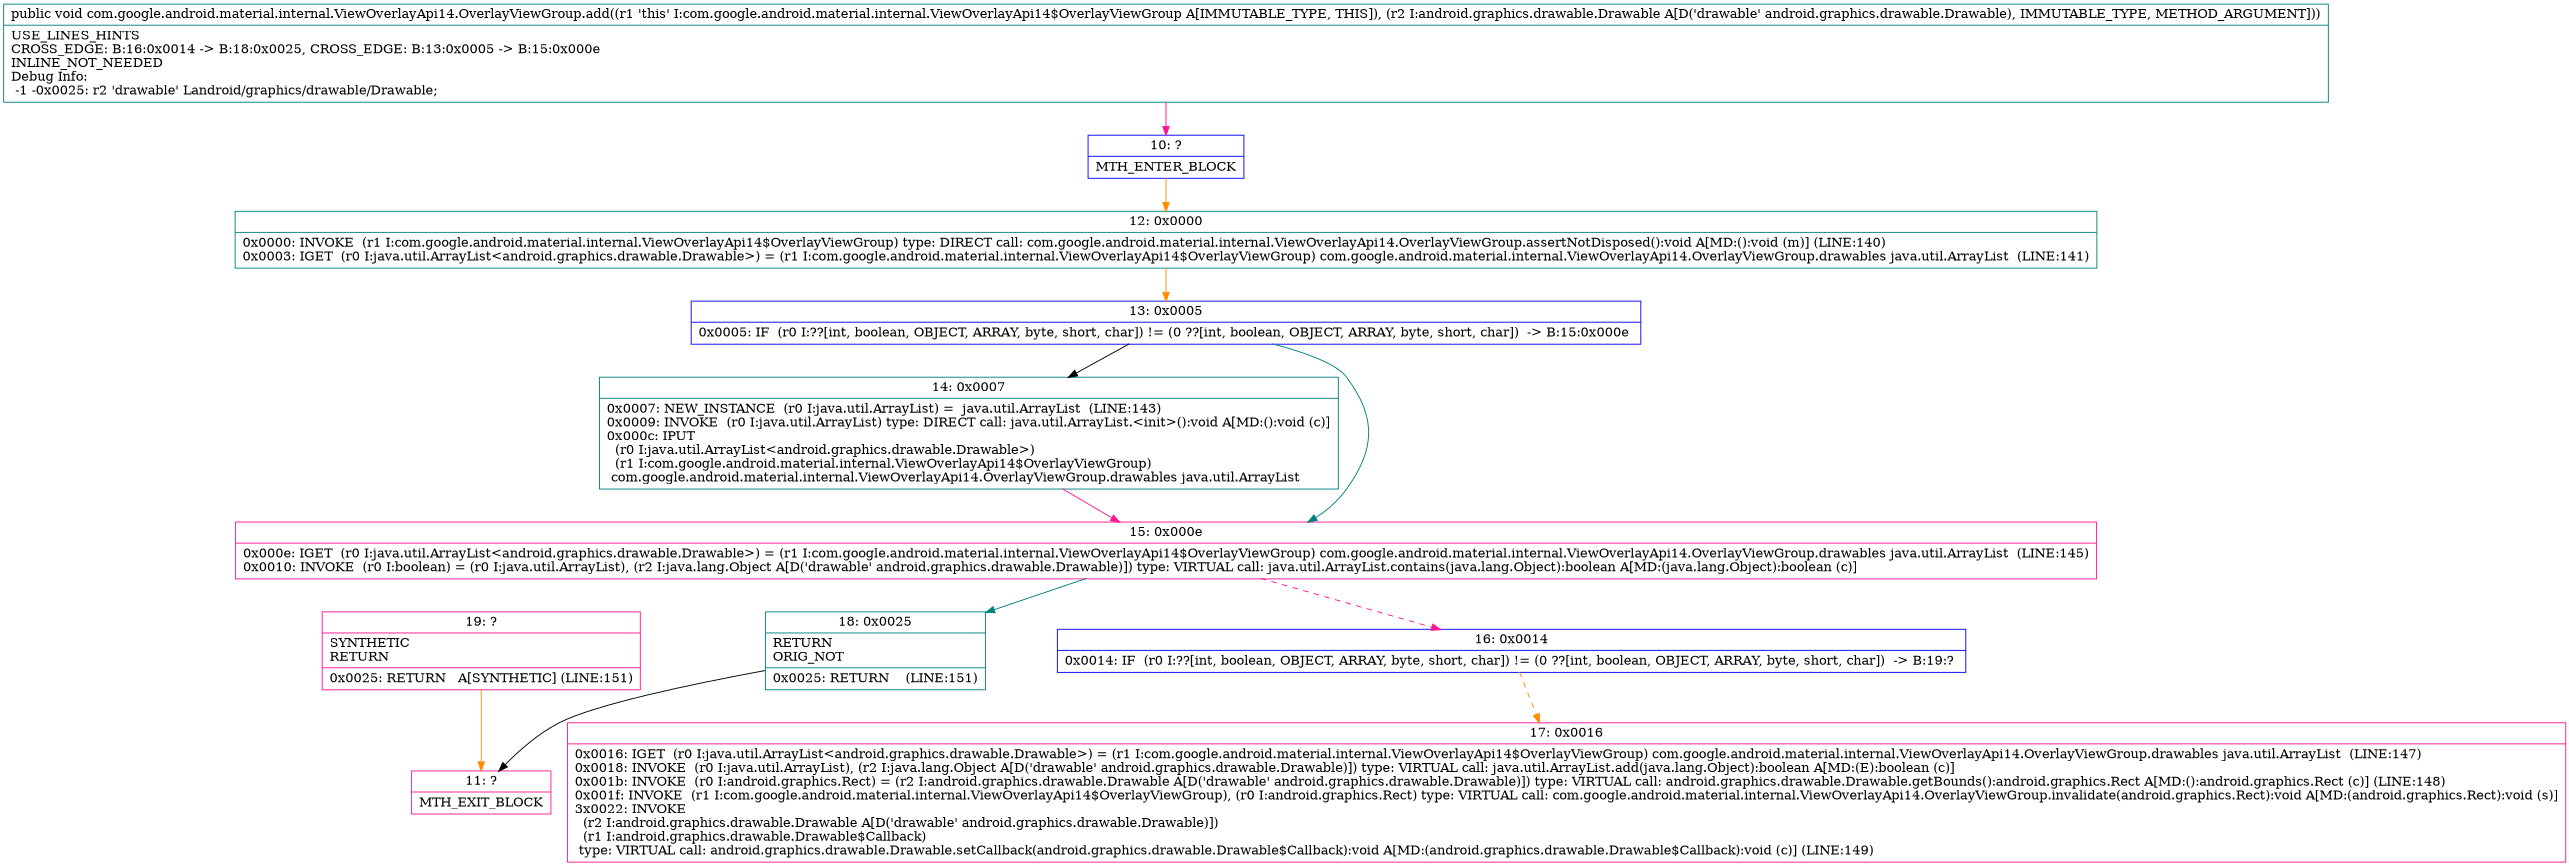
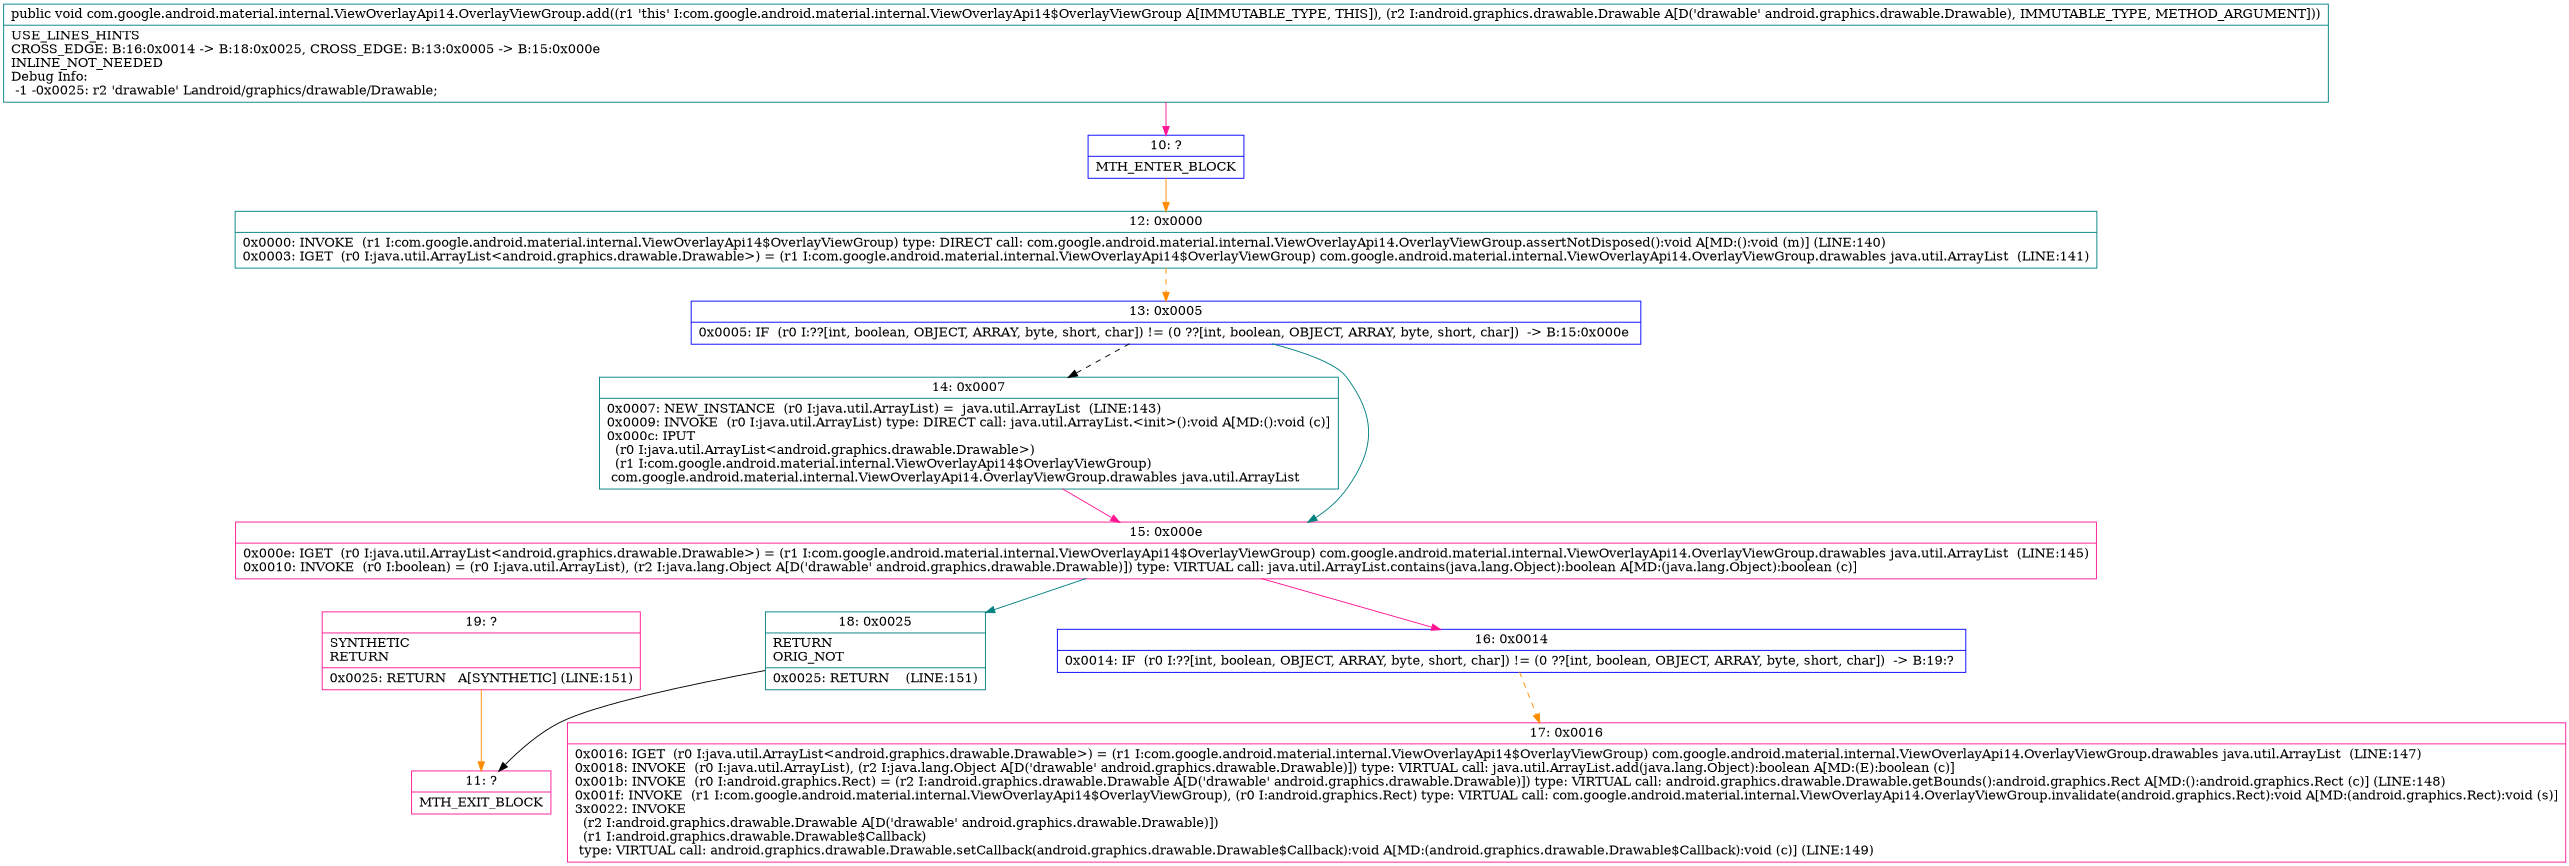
(1166, 280) -> (1166, 280)
(1103, 358) -> (1103, 358)
(1346, 603) -> (1346, 603)
